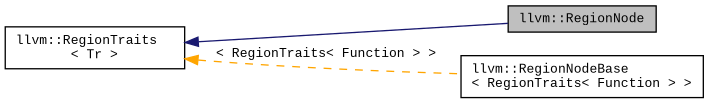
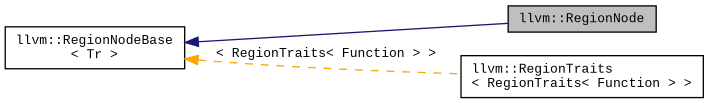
(95, 48) -> (95, 48)
(582, 77) -> (582, 77)
